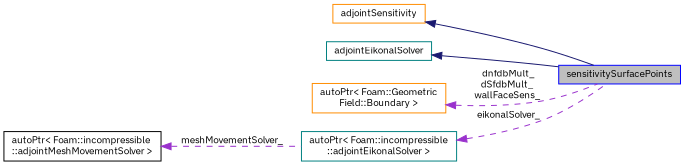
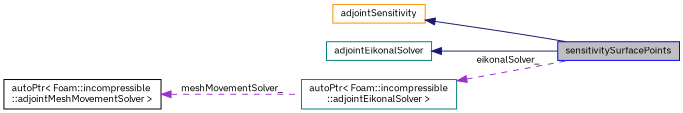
(379, 98) -> none
